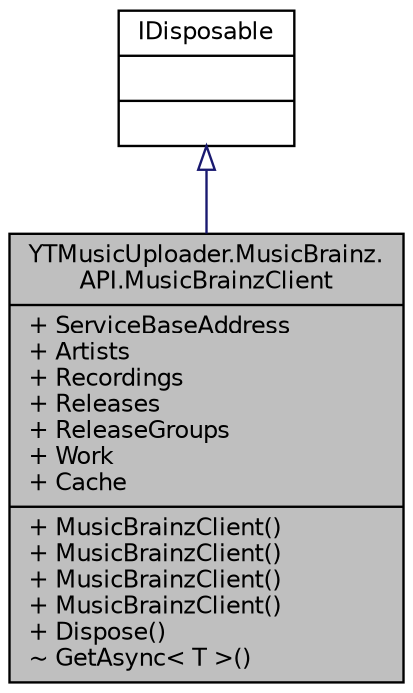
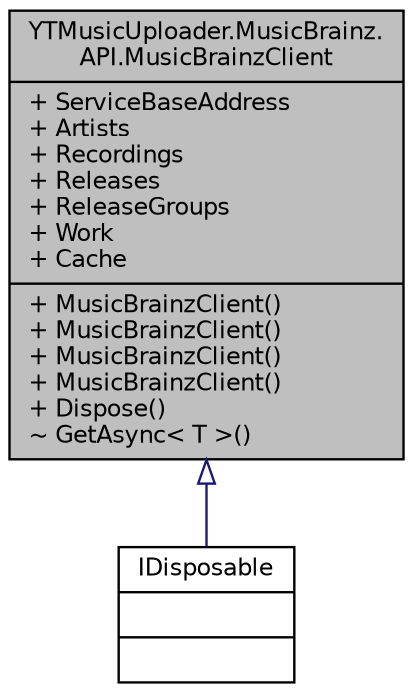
(207, 202) -> (207, 515)
